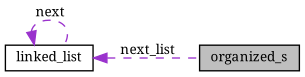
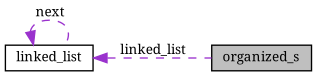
(146, 51) -> (152, 51)
